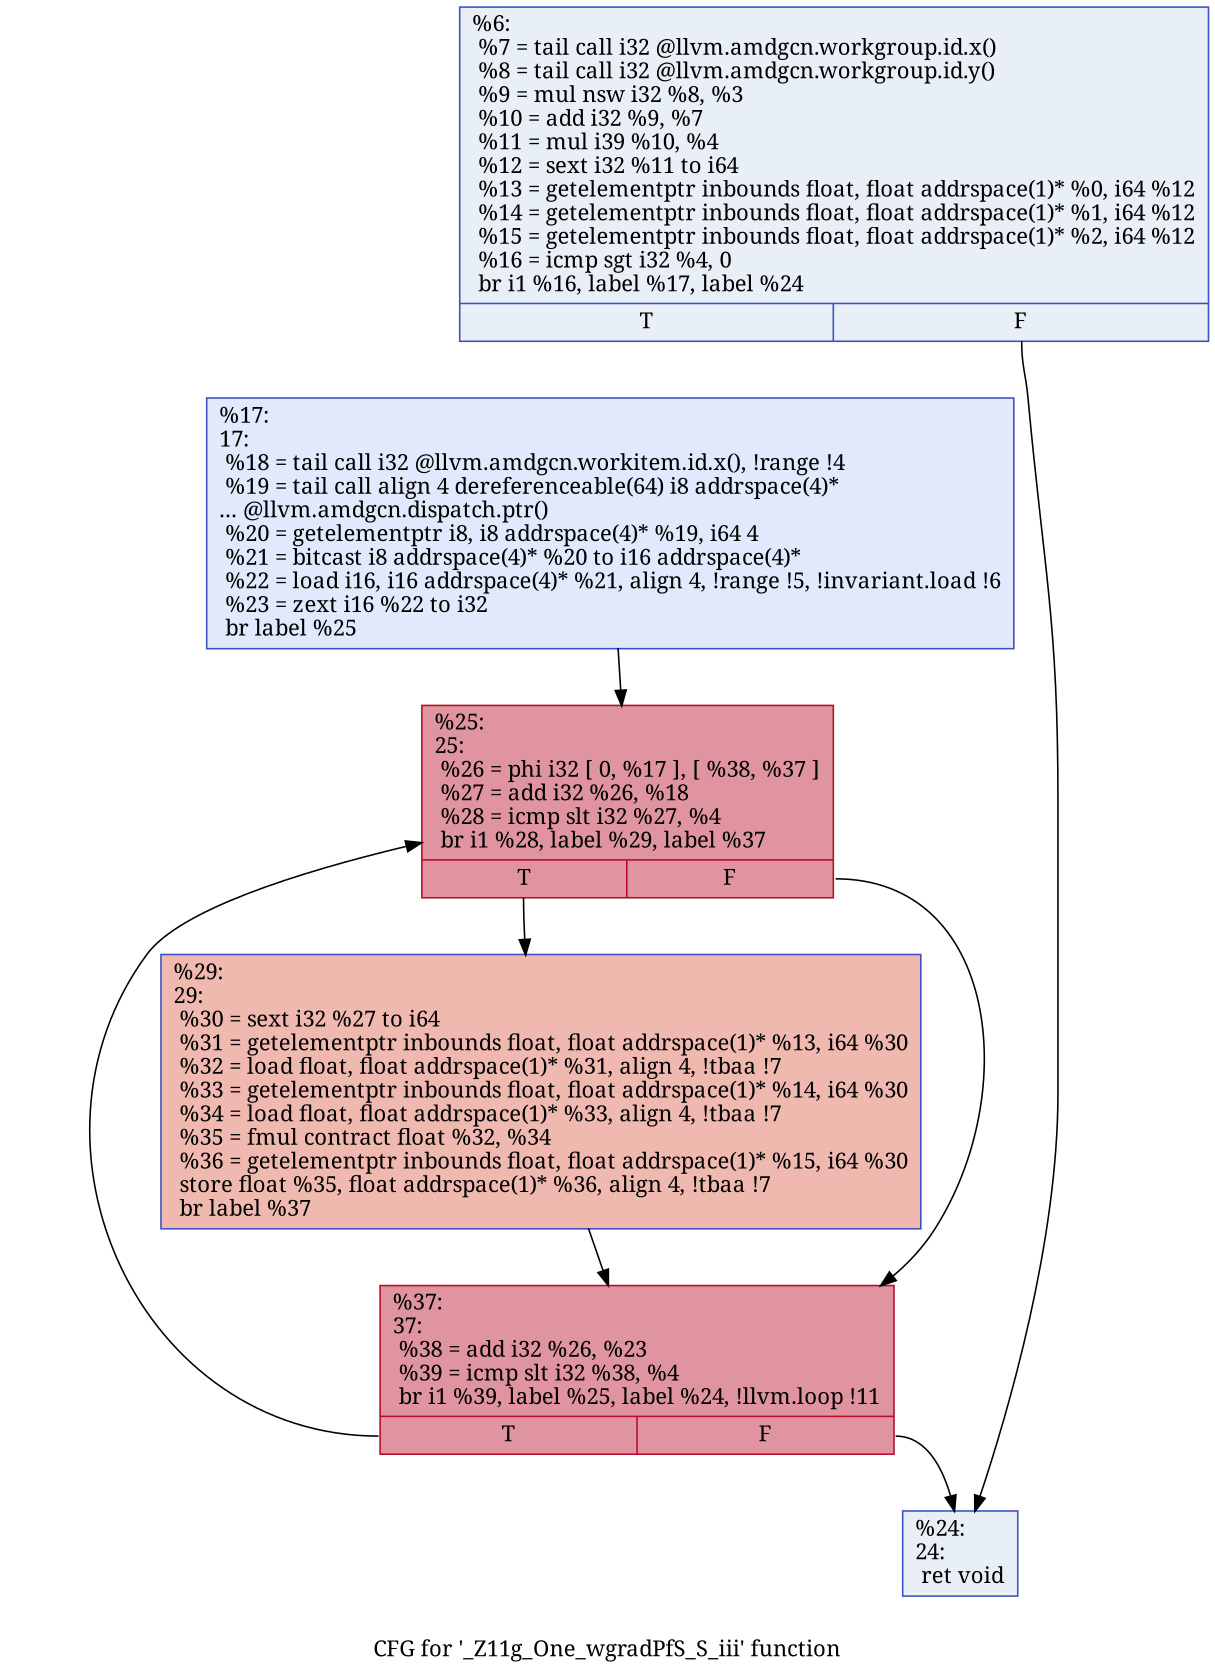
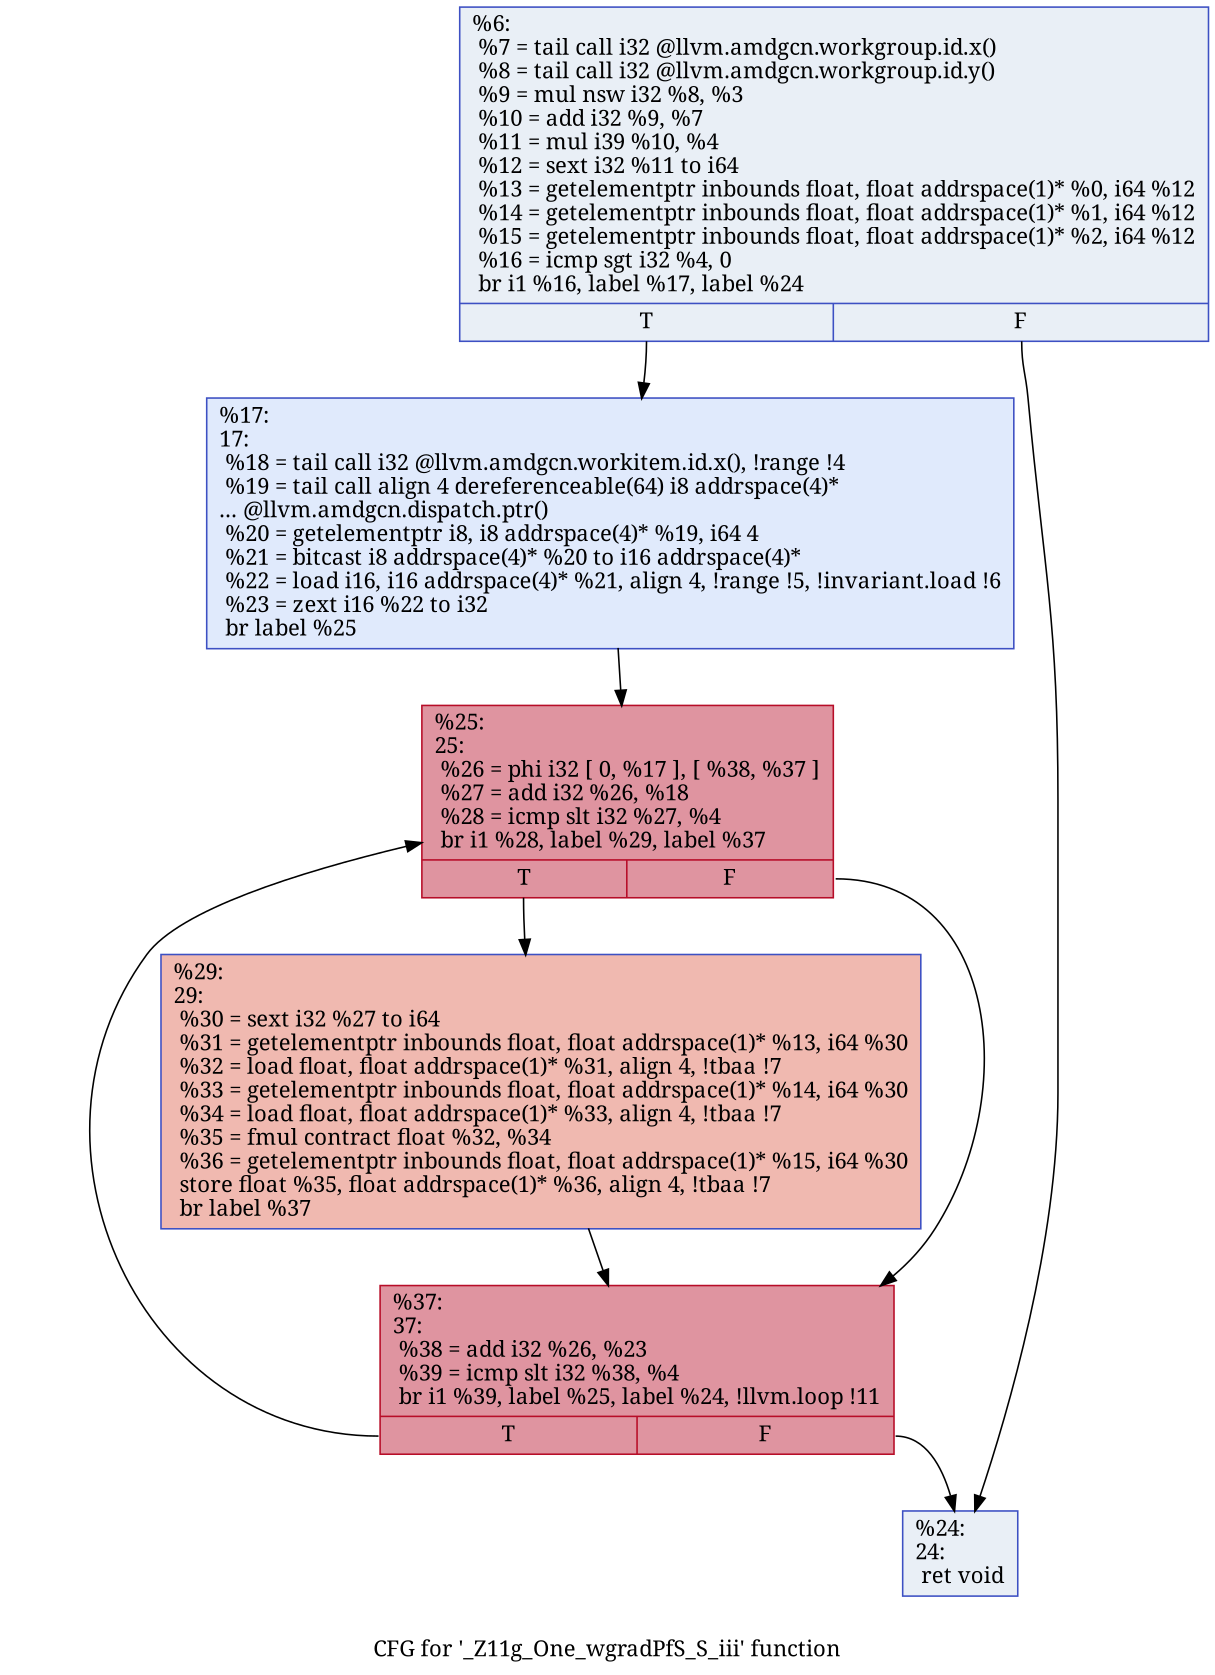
none -> (646, 362)
